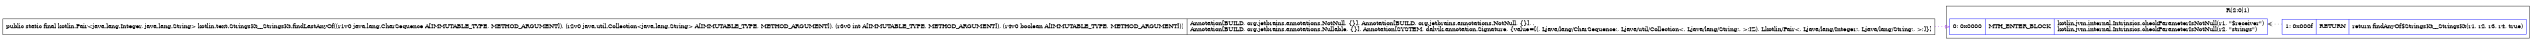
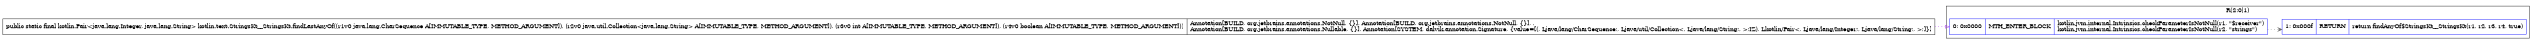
(2277, 24) -> (2273, 29)
